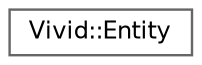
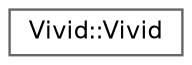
(101, 32) -> (96, 32)
